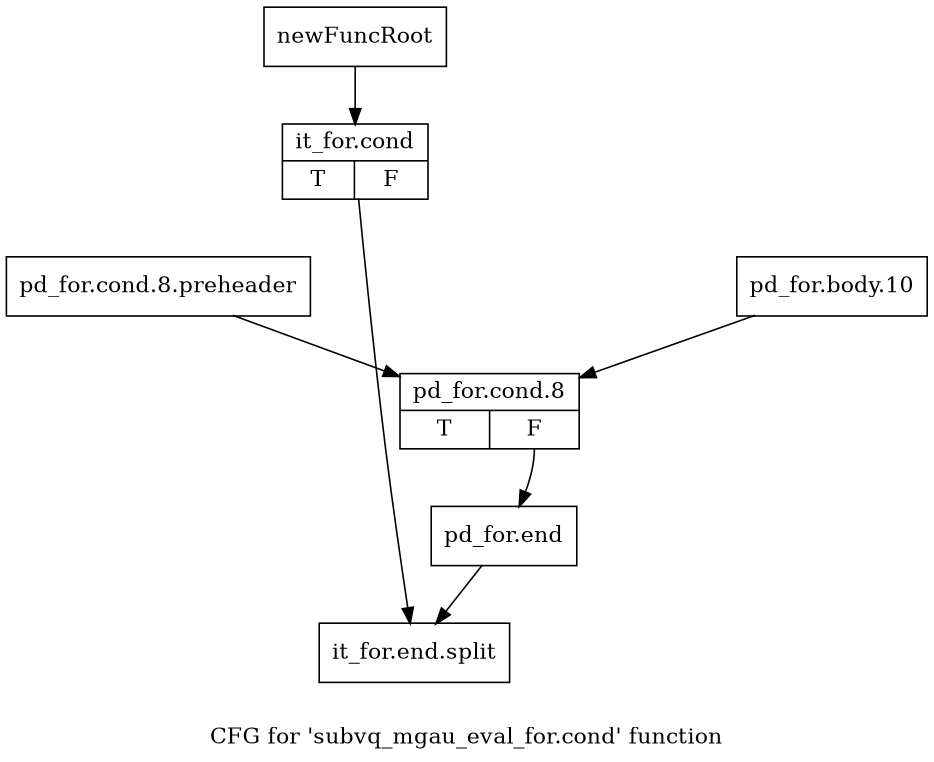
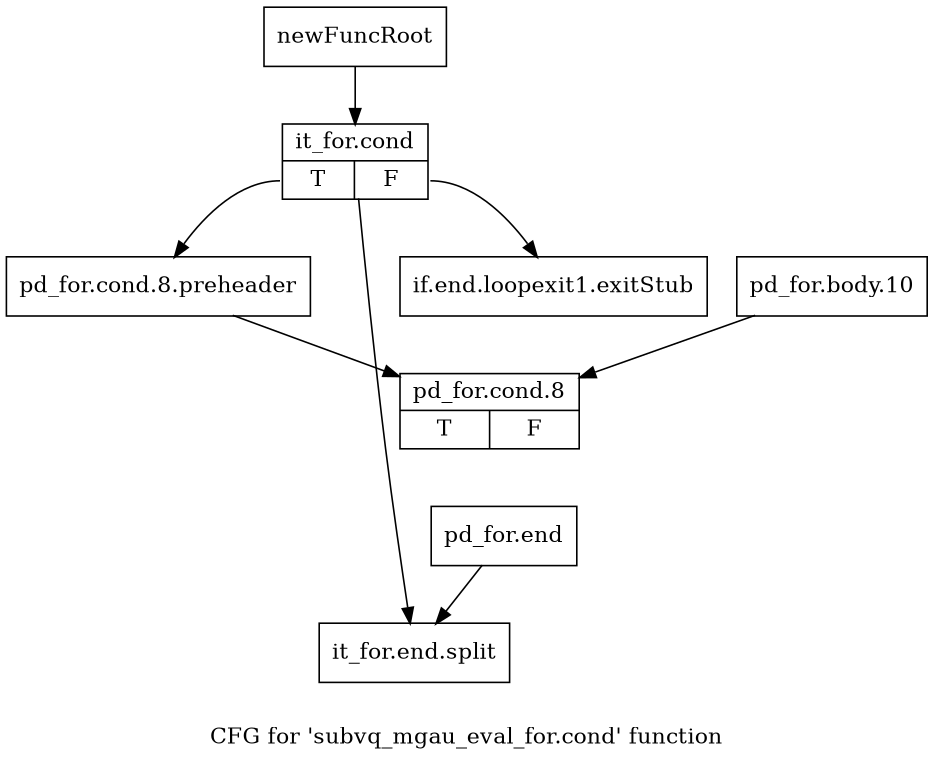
none -> (225, 201)
none -> (554, 286)
(532, 471) -> none
